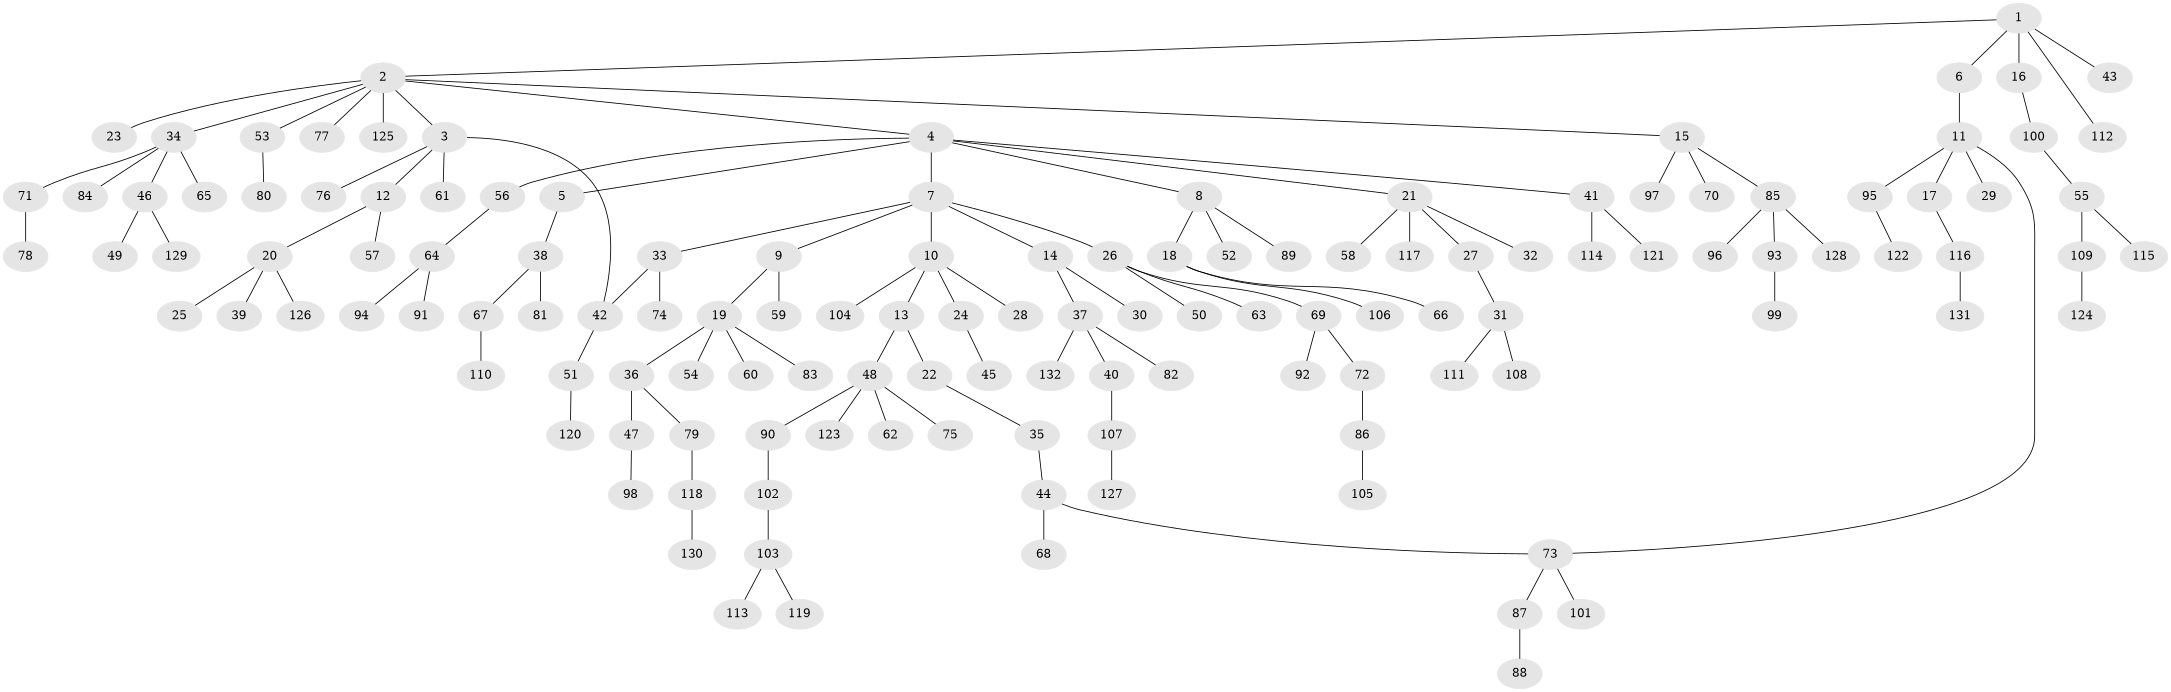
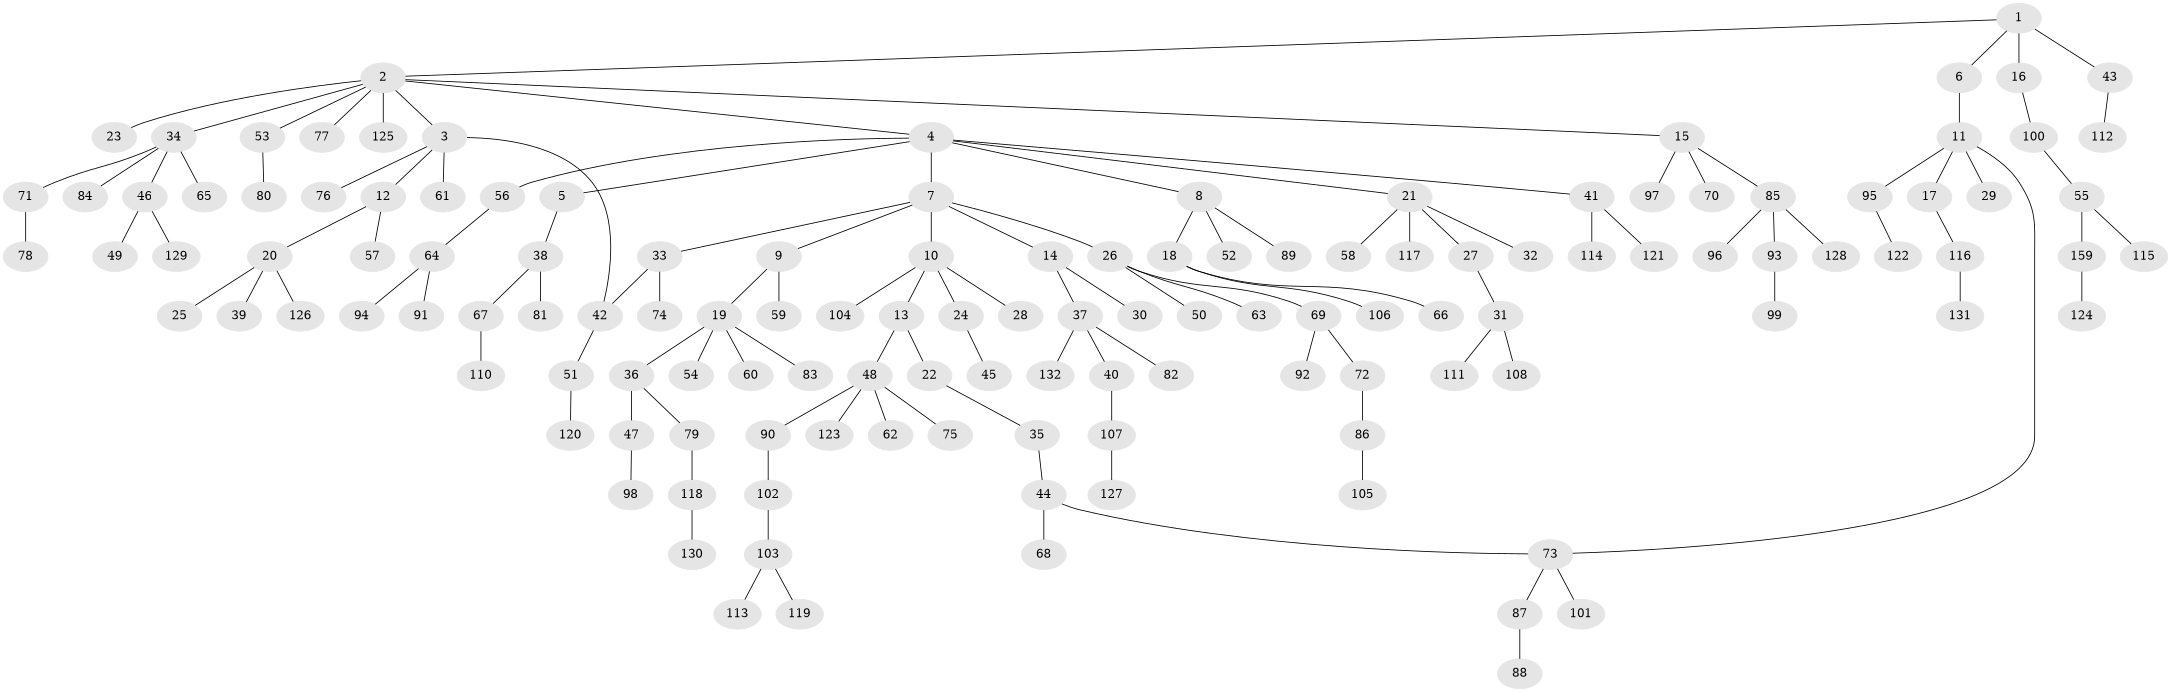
(2061, 78) -> (2106, 107)
(2082, 257) -> (2082, 257)
